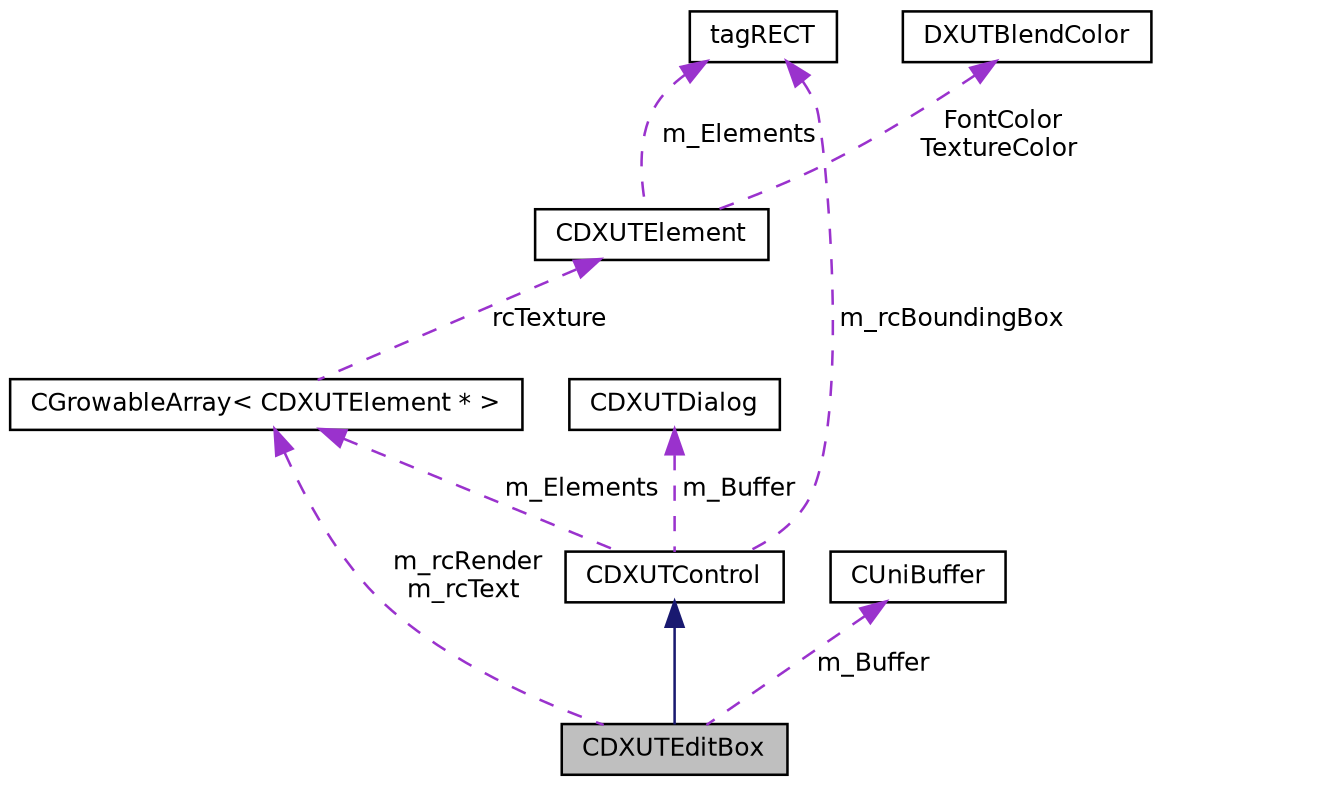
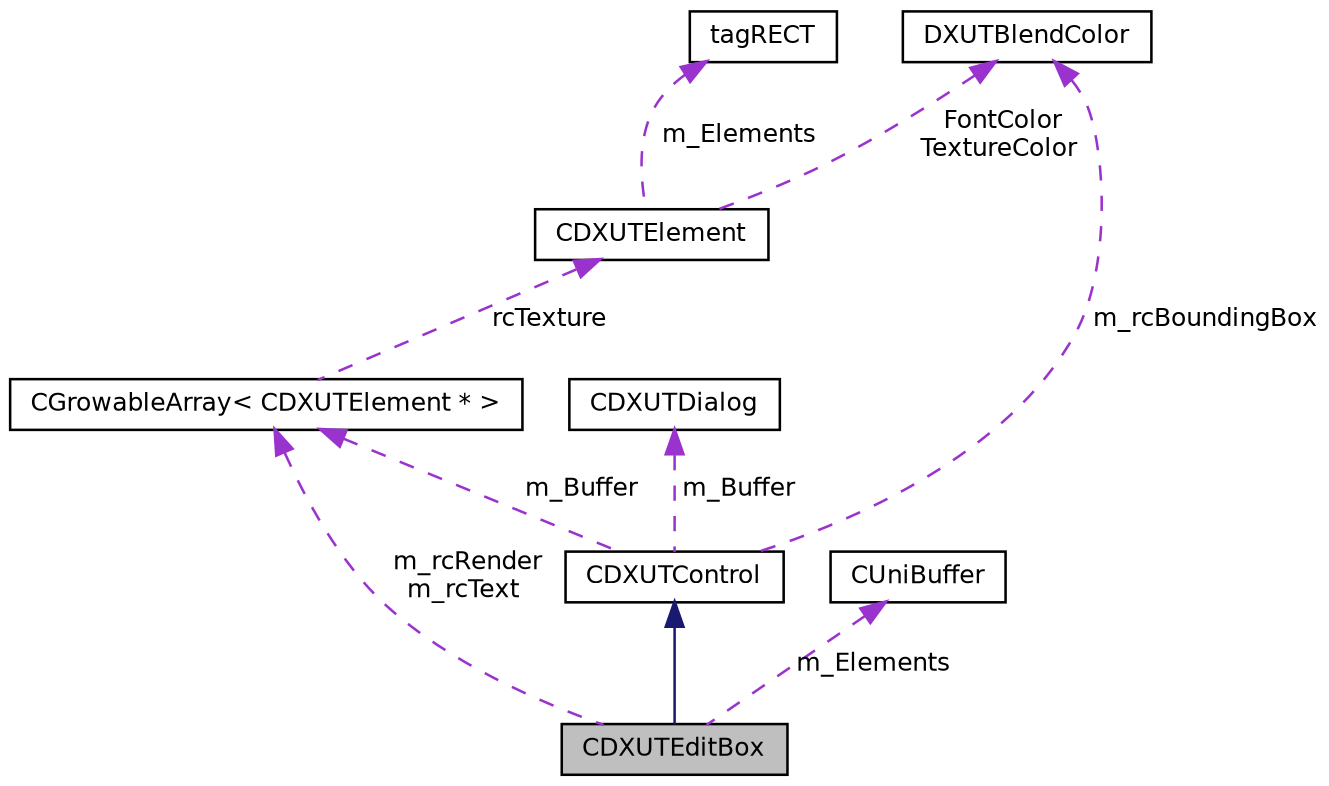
(833, 332) -> (1036, 387)
(578, 489) -> (578, 489)
(870, 664) -> (870, 664)
